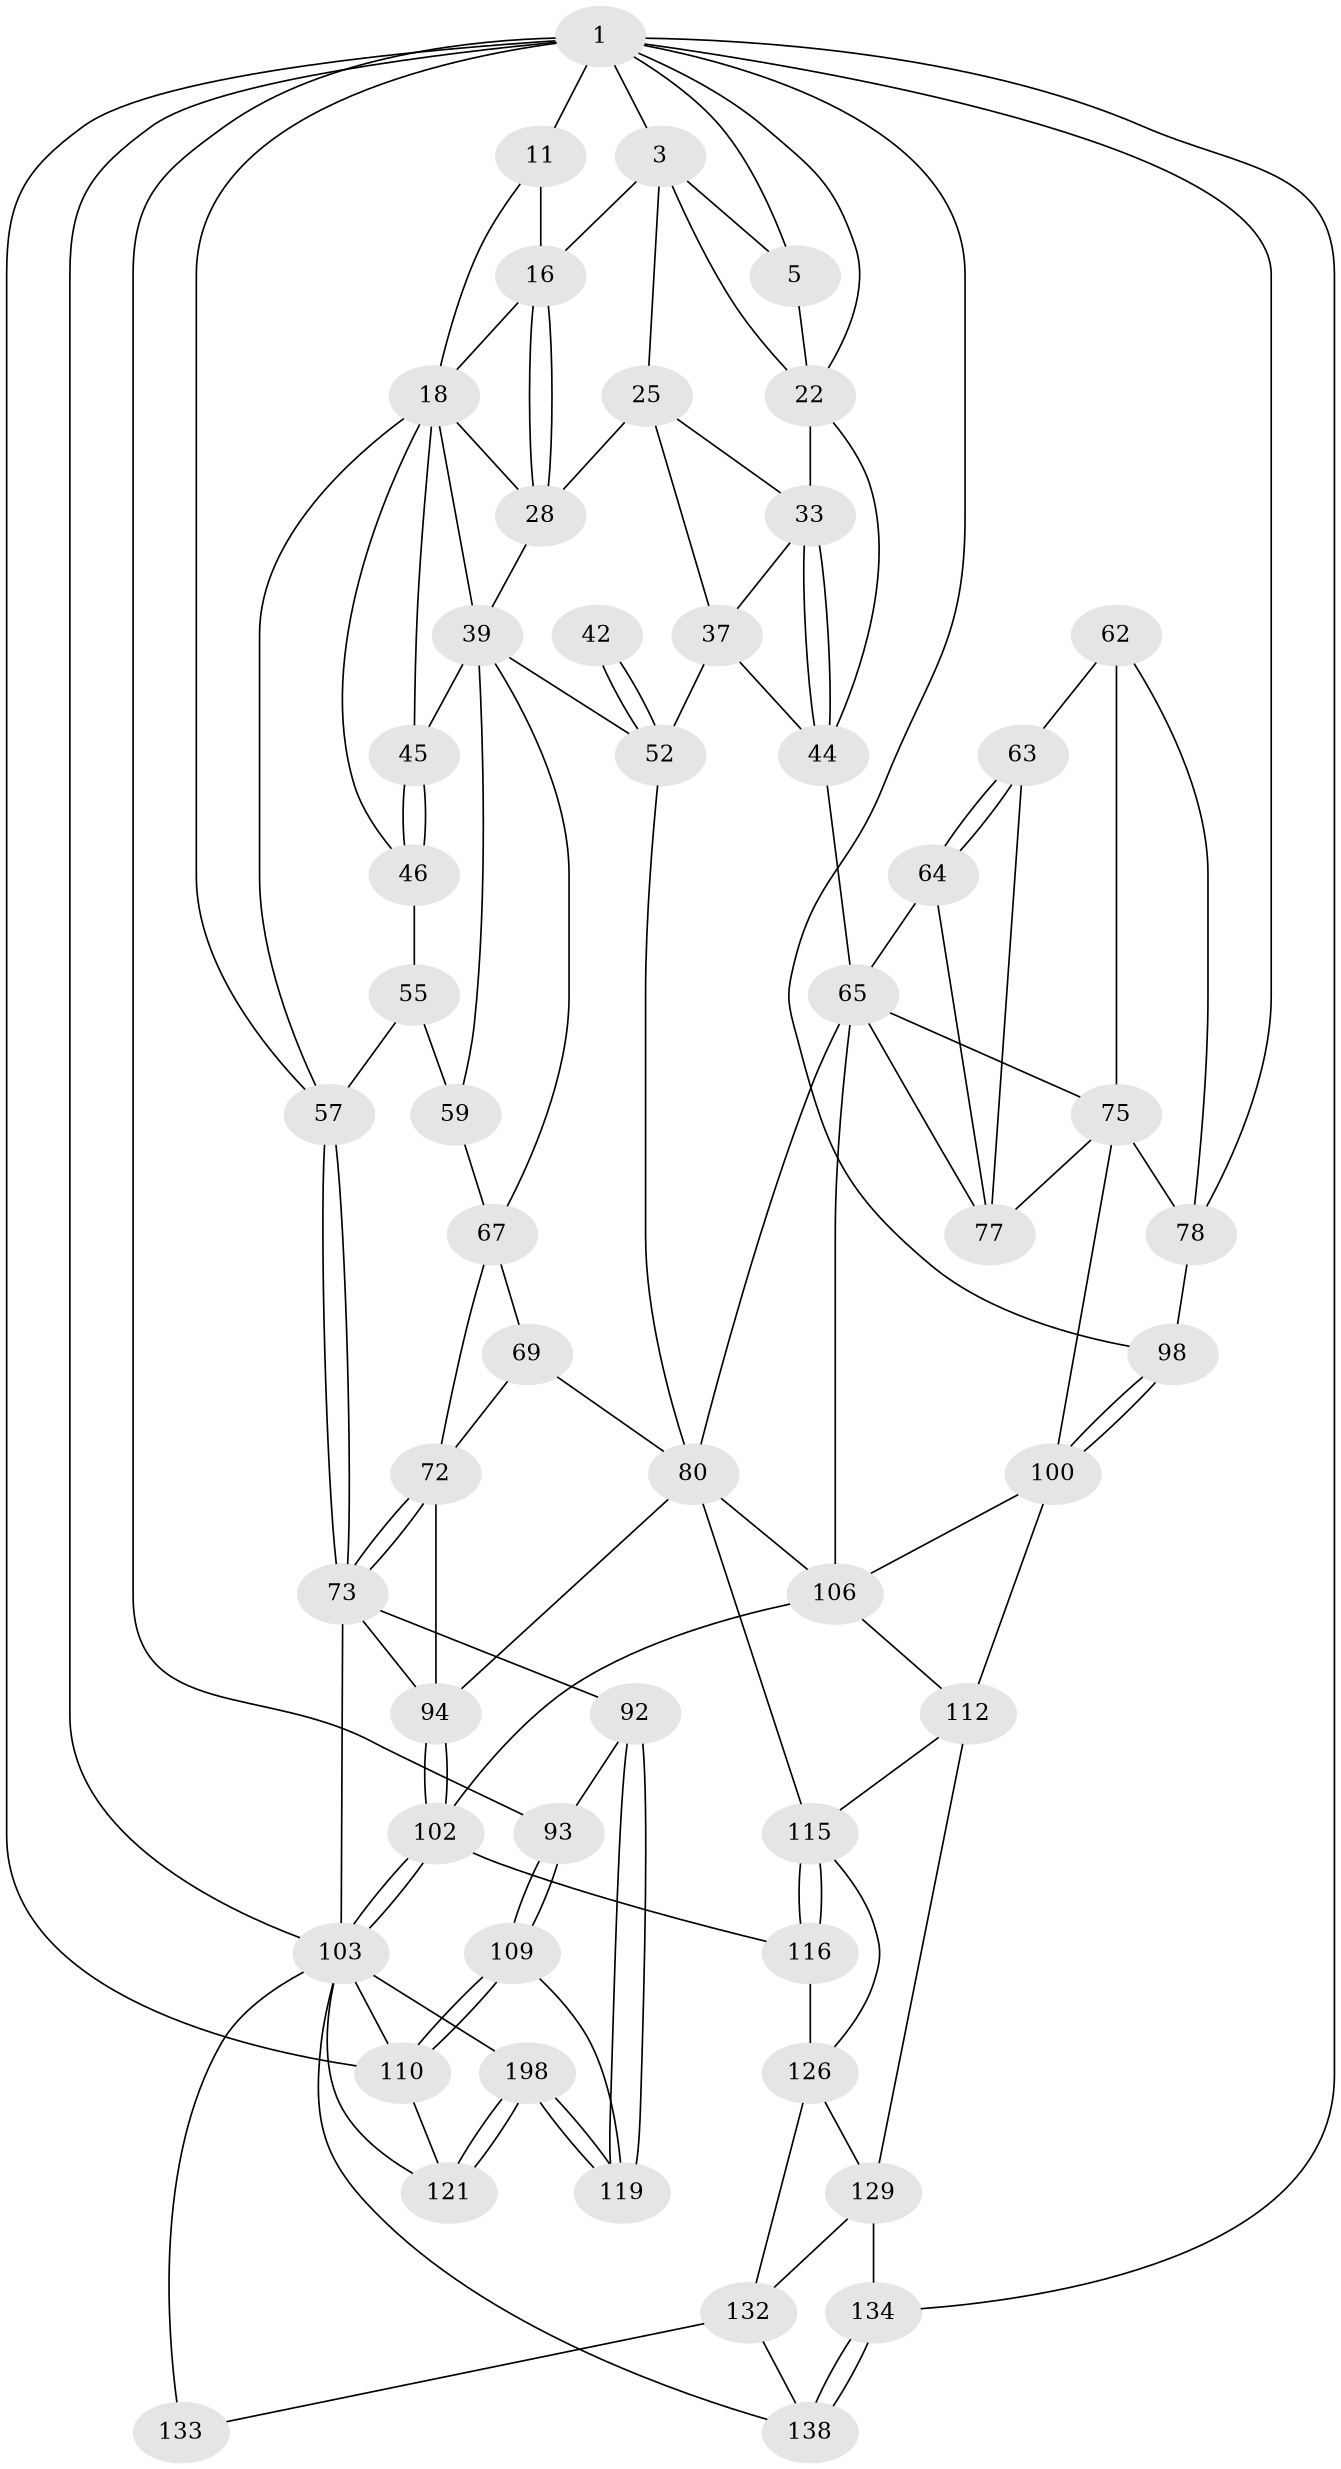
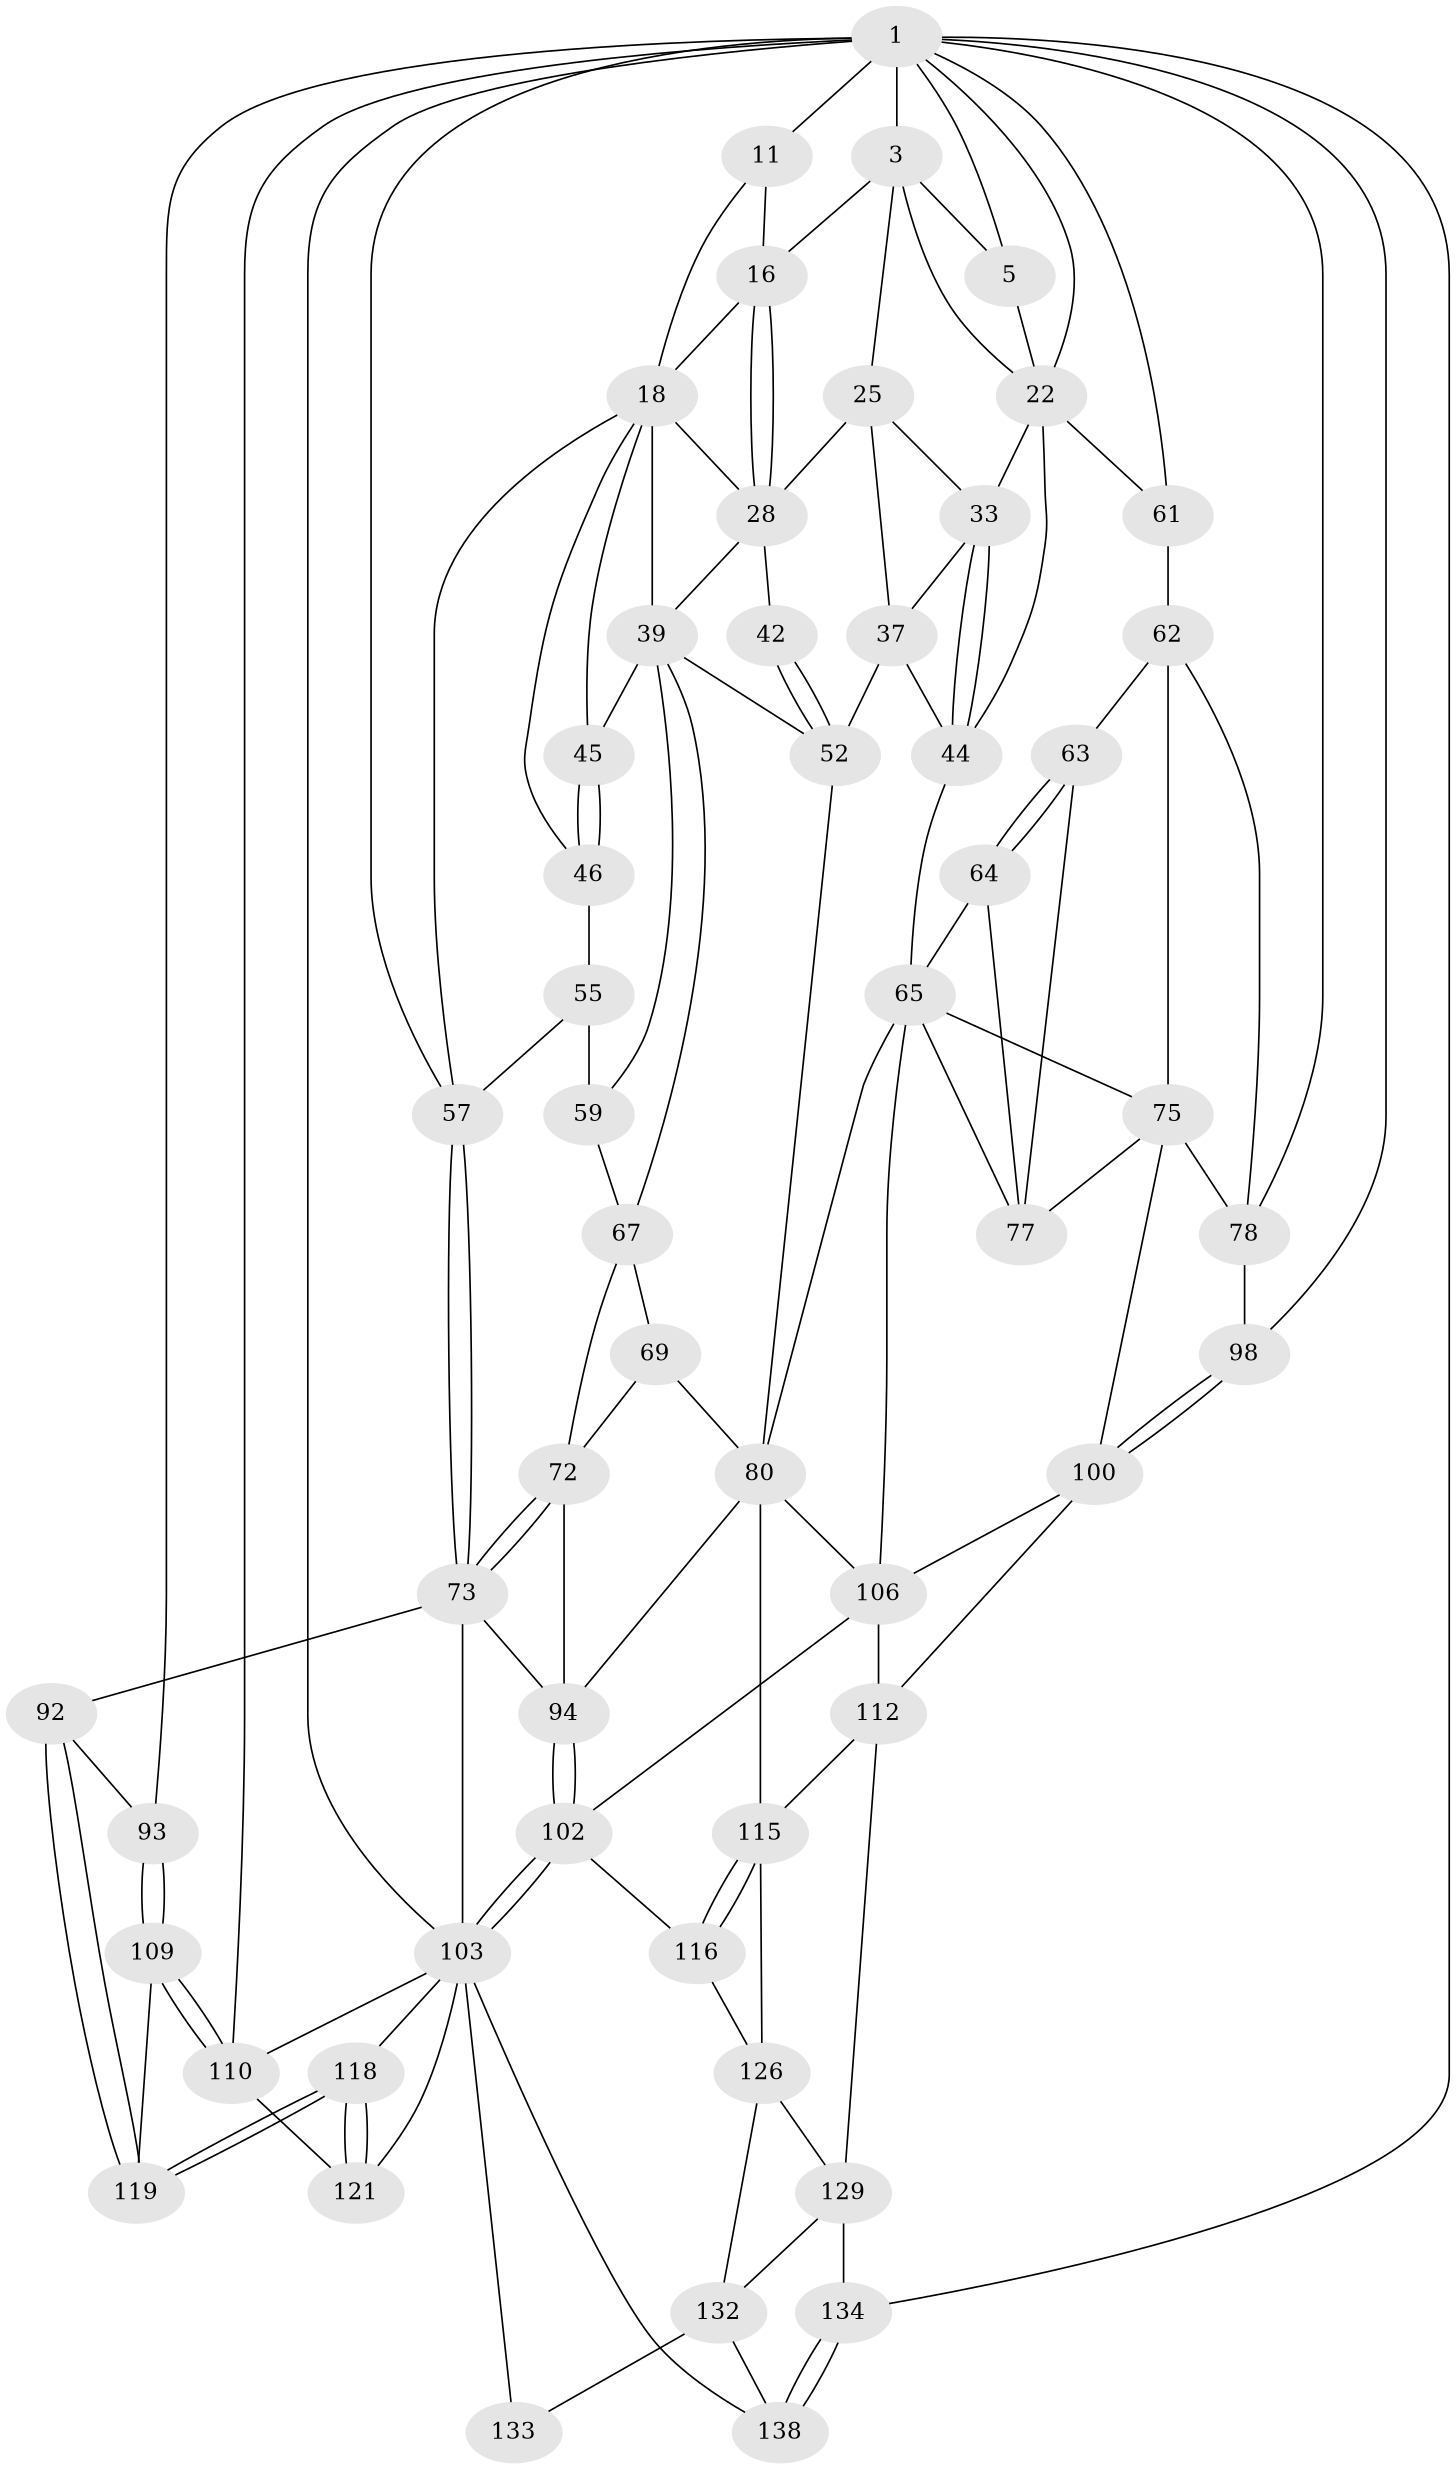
none -> (1168, 516)
none -> (767, 576)
(527, 2073) -> (356, 2073)
